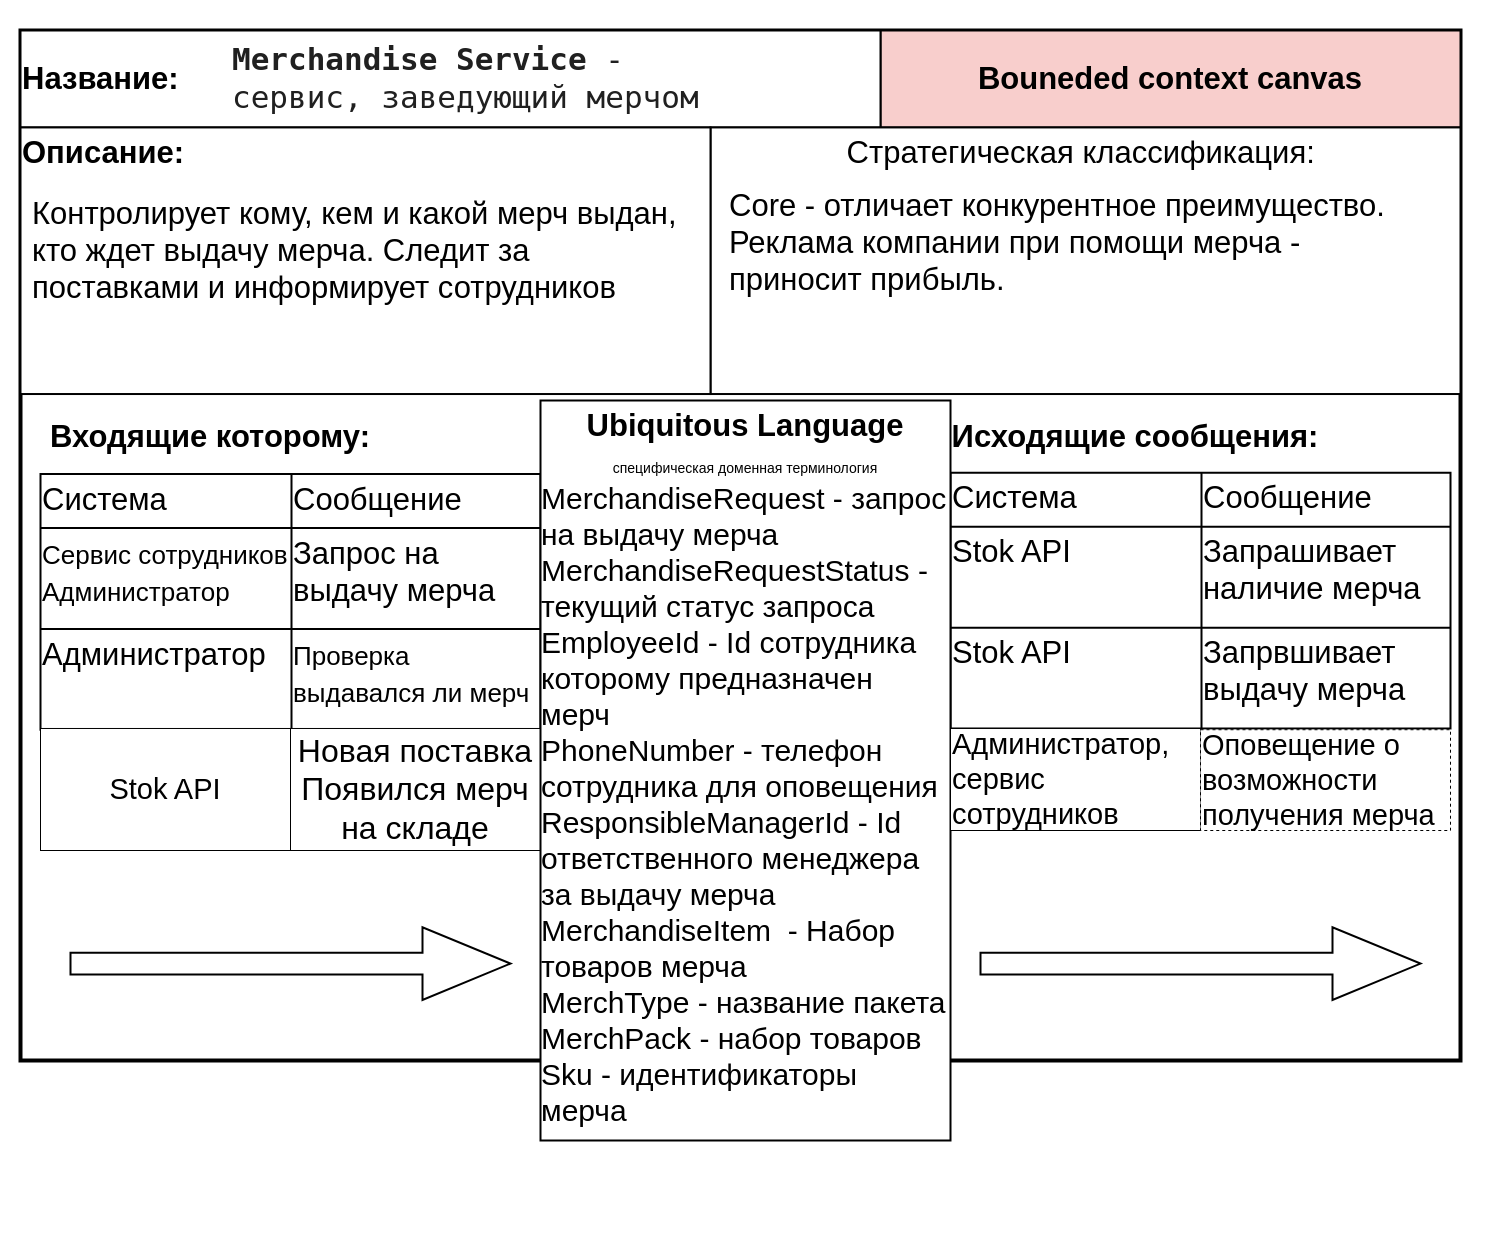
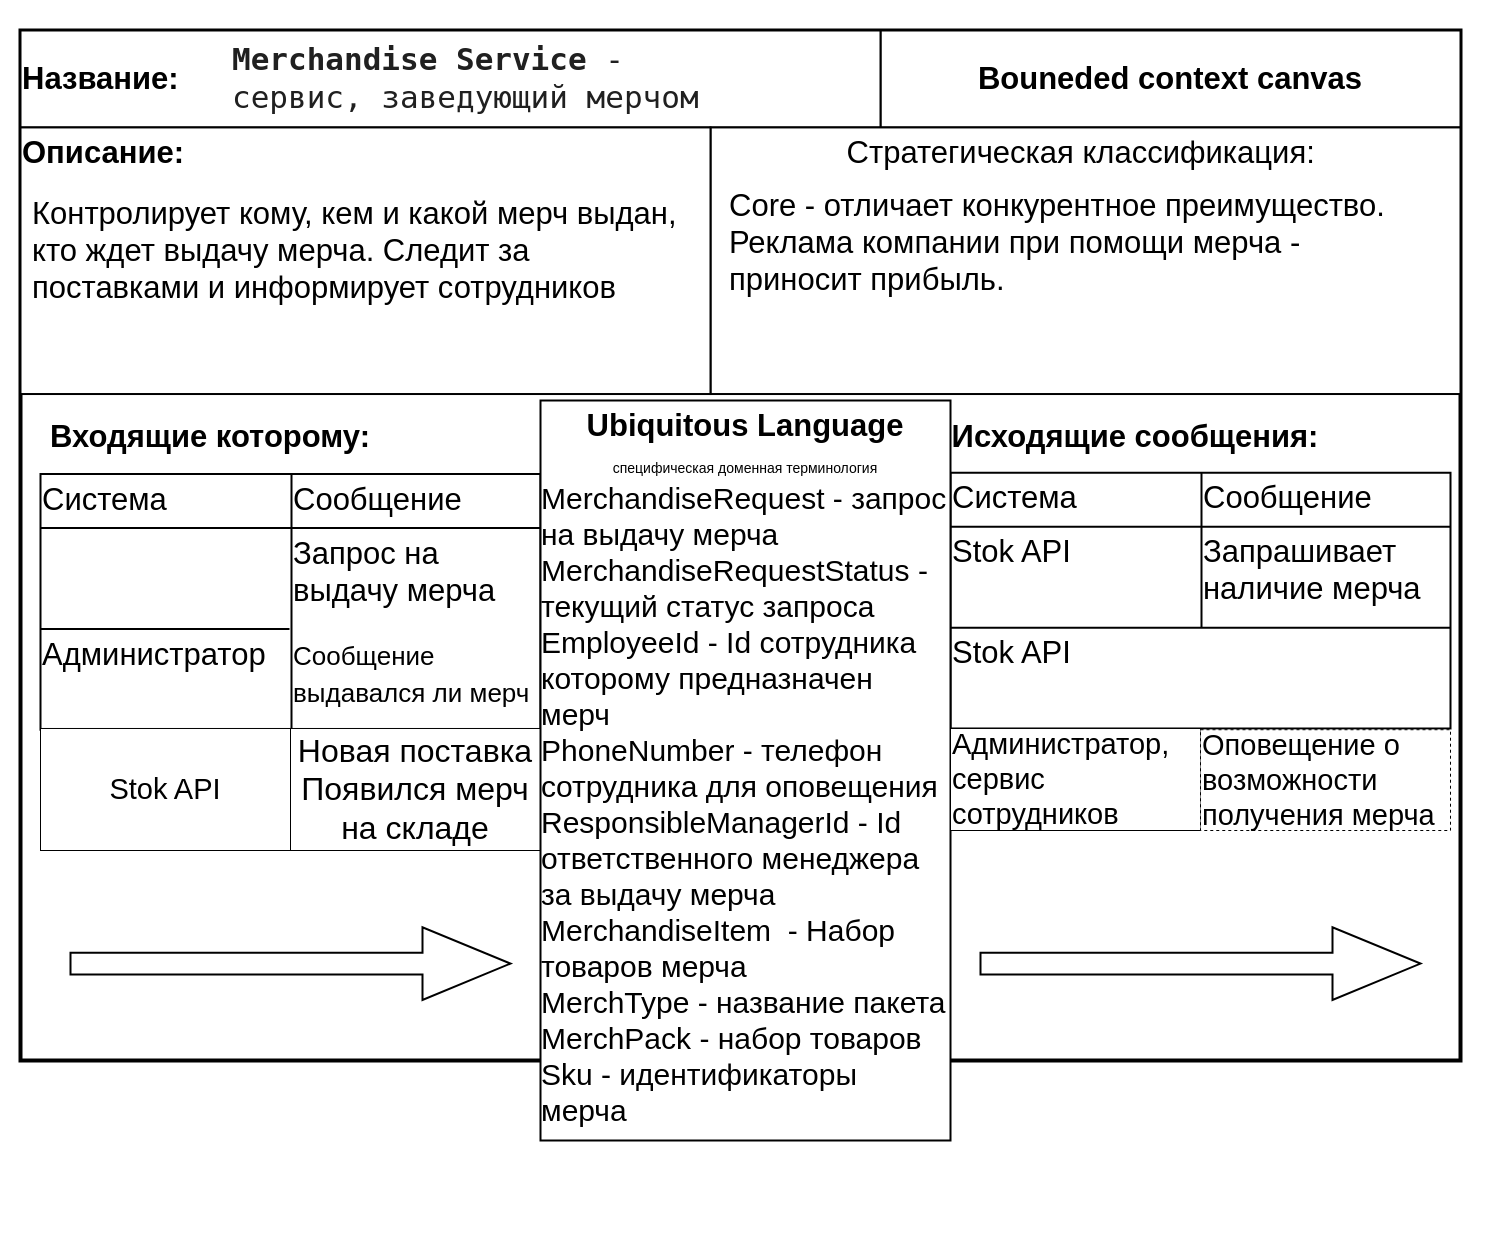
(1171, 79) -> (1171, 79)
(166, 579) -> none
(417, 674) -> (417, 674)
(1326, 678) -> none
